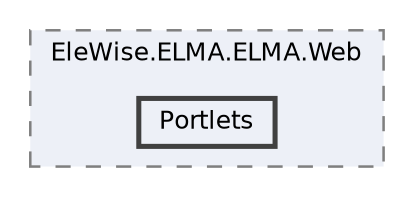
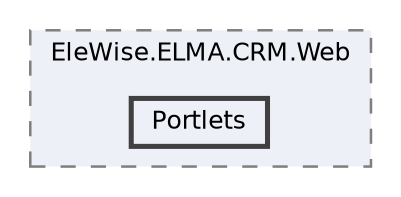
(207, 54) -> (201, 54)
